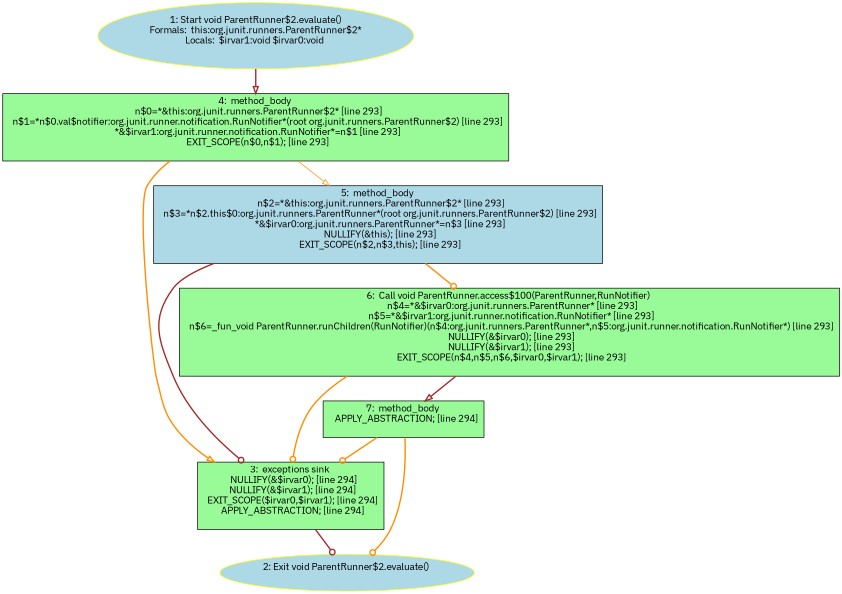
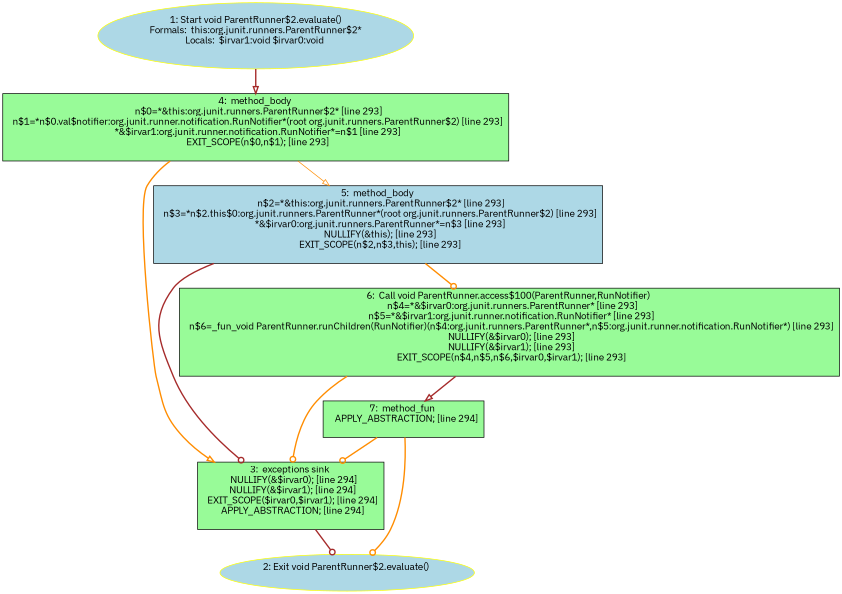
(404, 419) -> (404, 419)
